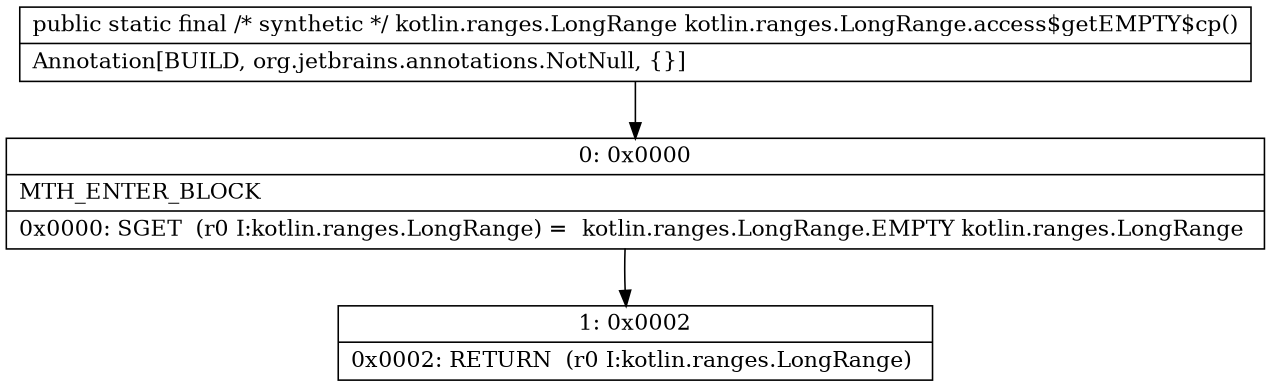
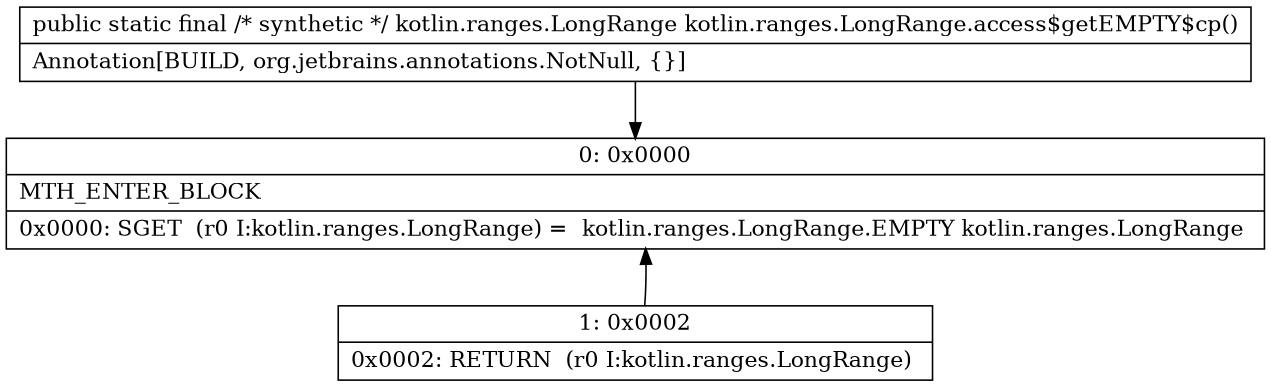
(625, 269) -> (646, 285)
